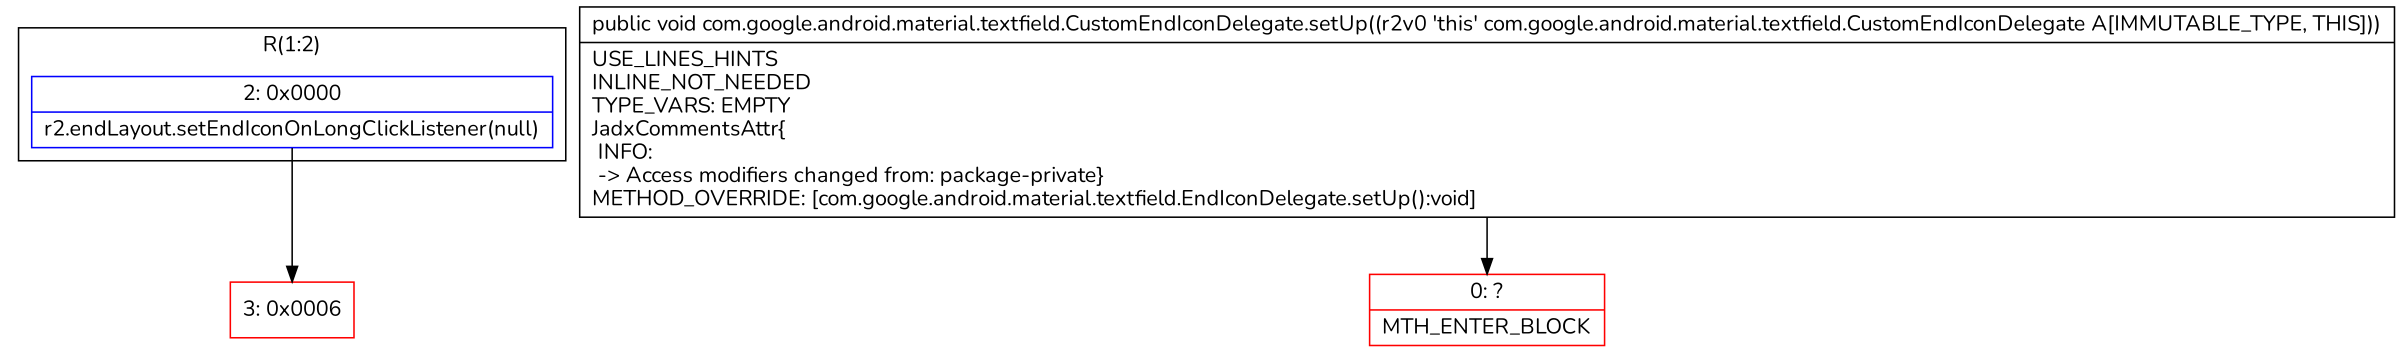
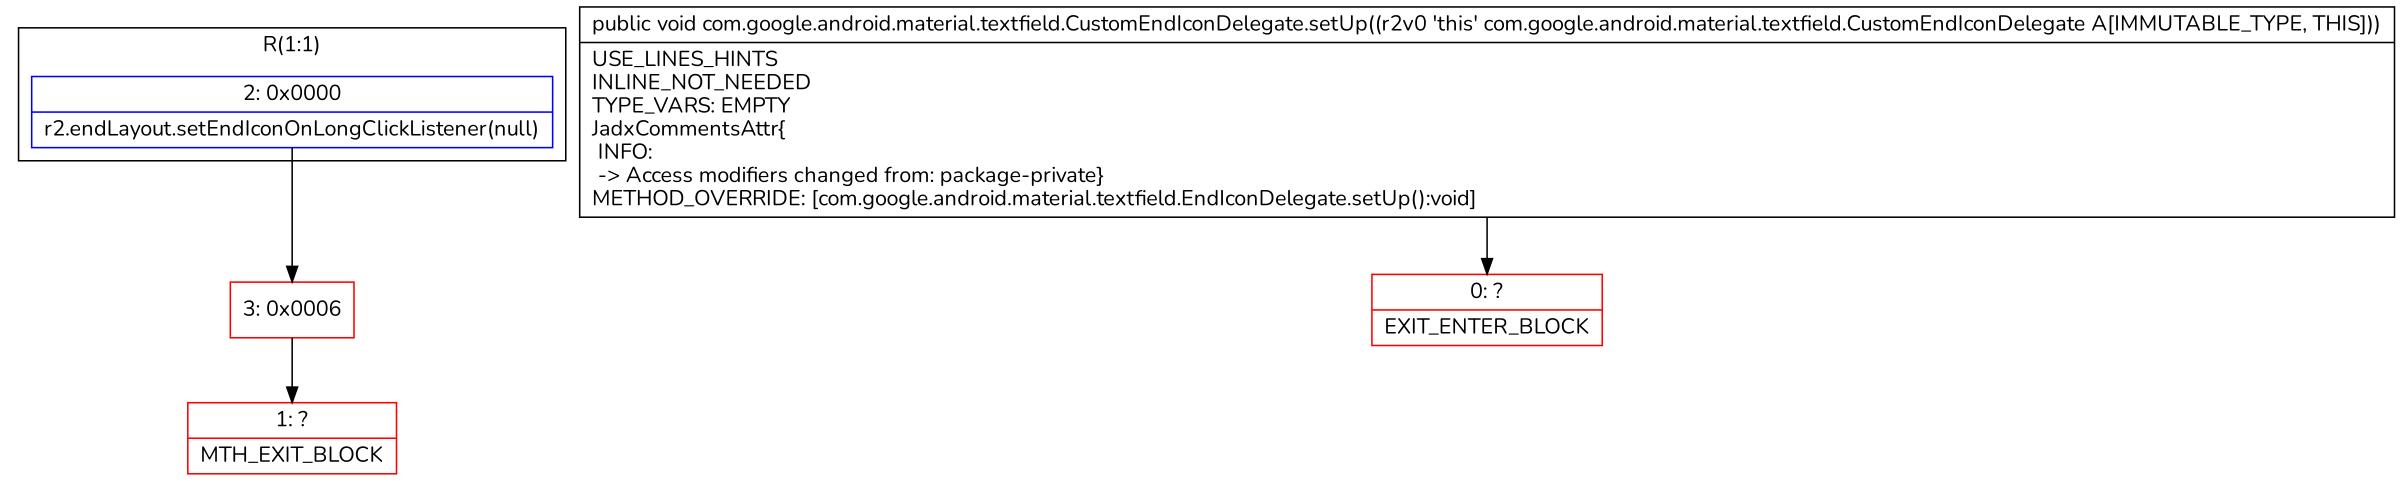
(292, 46) -> (292, 46)
(1487, 327) -> (1487, 327)
none -> (292, 438)
